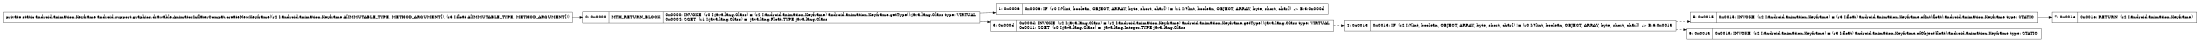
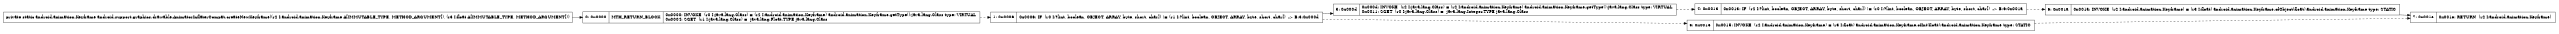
(986, 13) -> (984, 17)
none -> (2404, 15)
(2043, 17) -> (2221, 21)
(984, 22) -> (1326, 14)
(1682, 22) -> (1503, 21)
